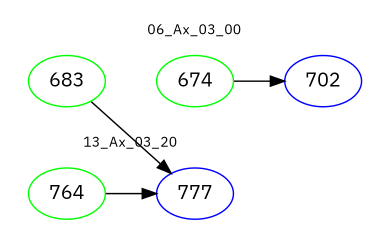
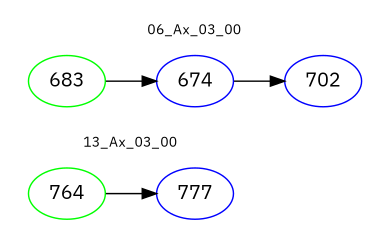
(195, 81) -> (195, 81)
(133, 139) -> (124, 81)
(131, 143) -> (131, 143)
